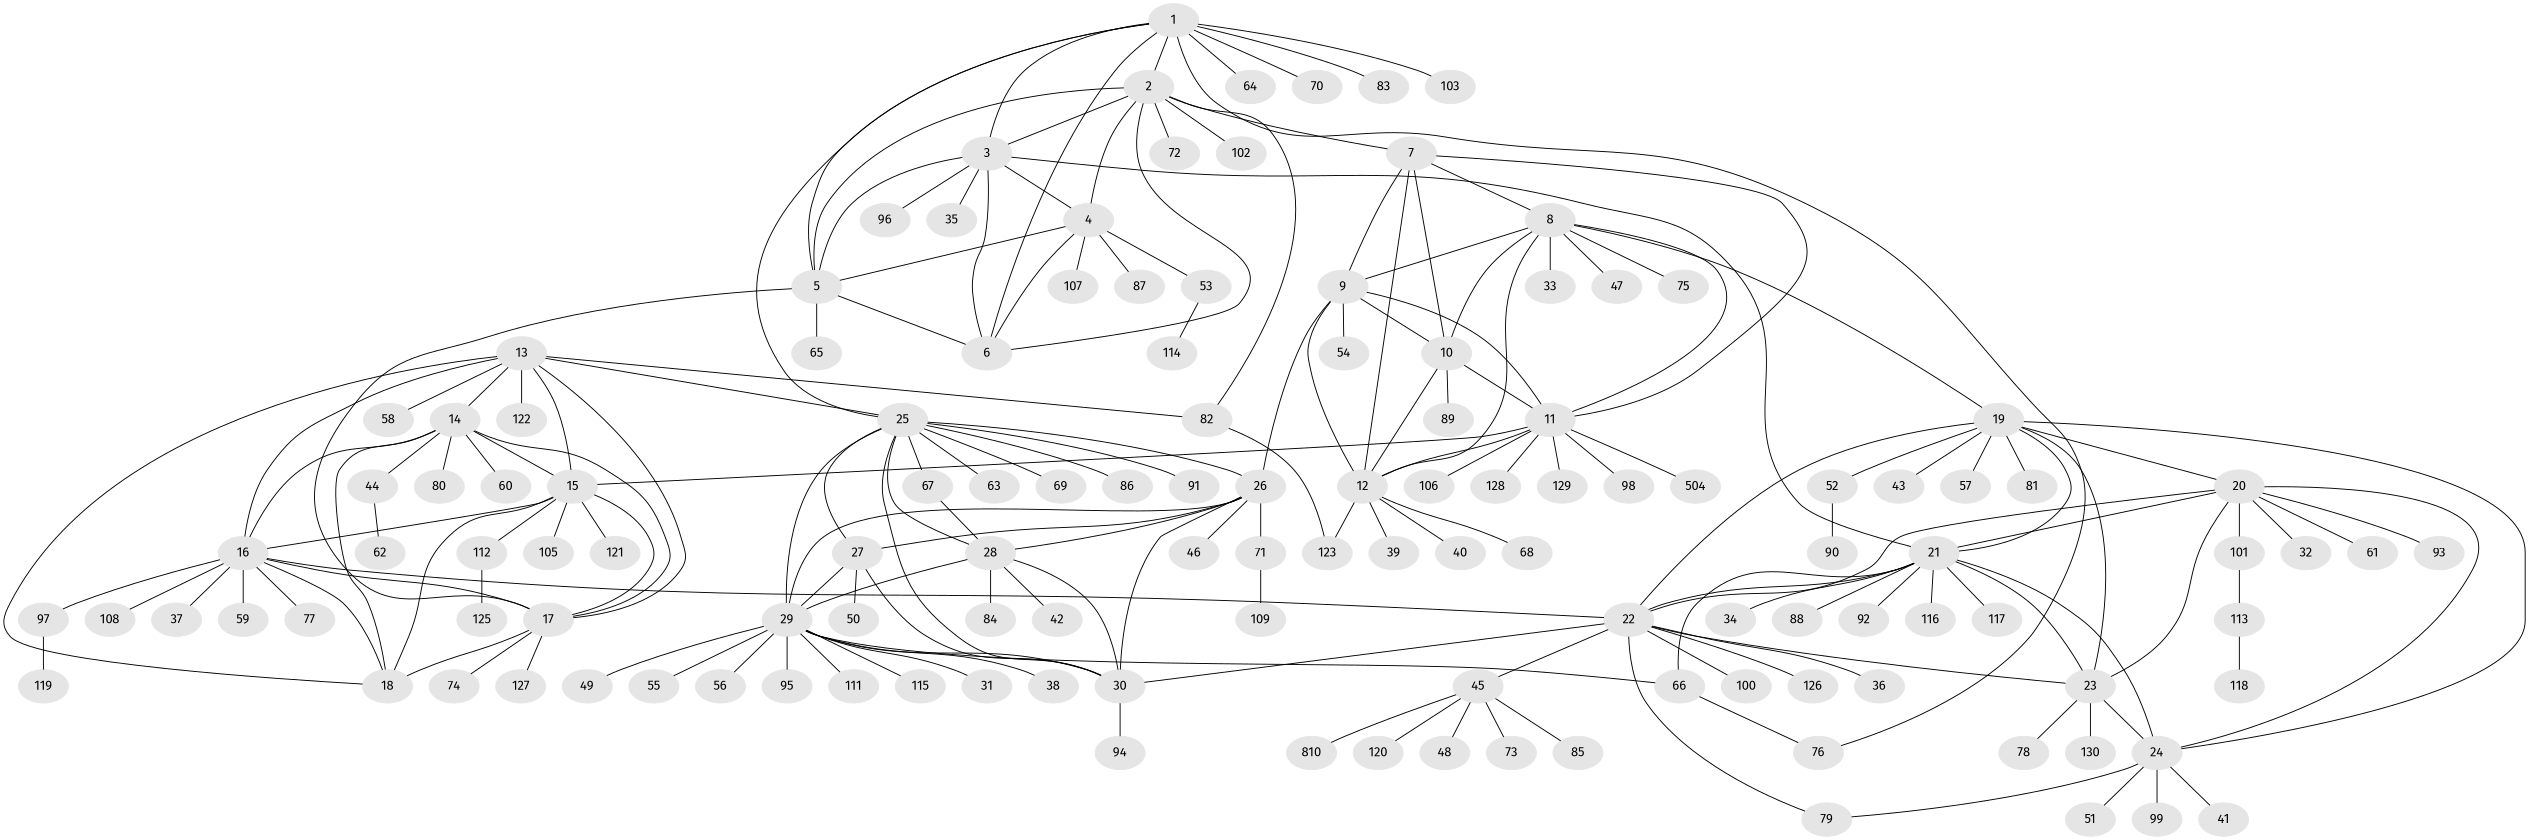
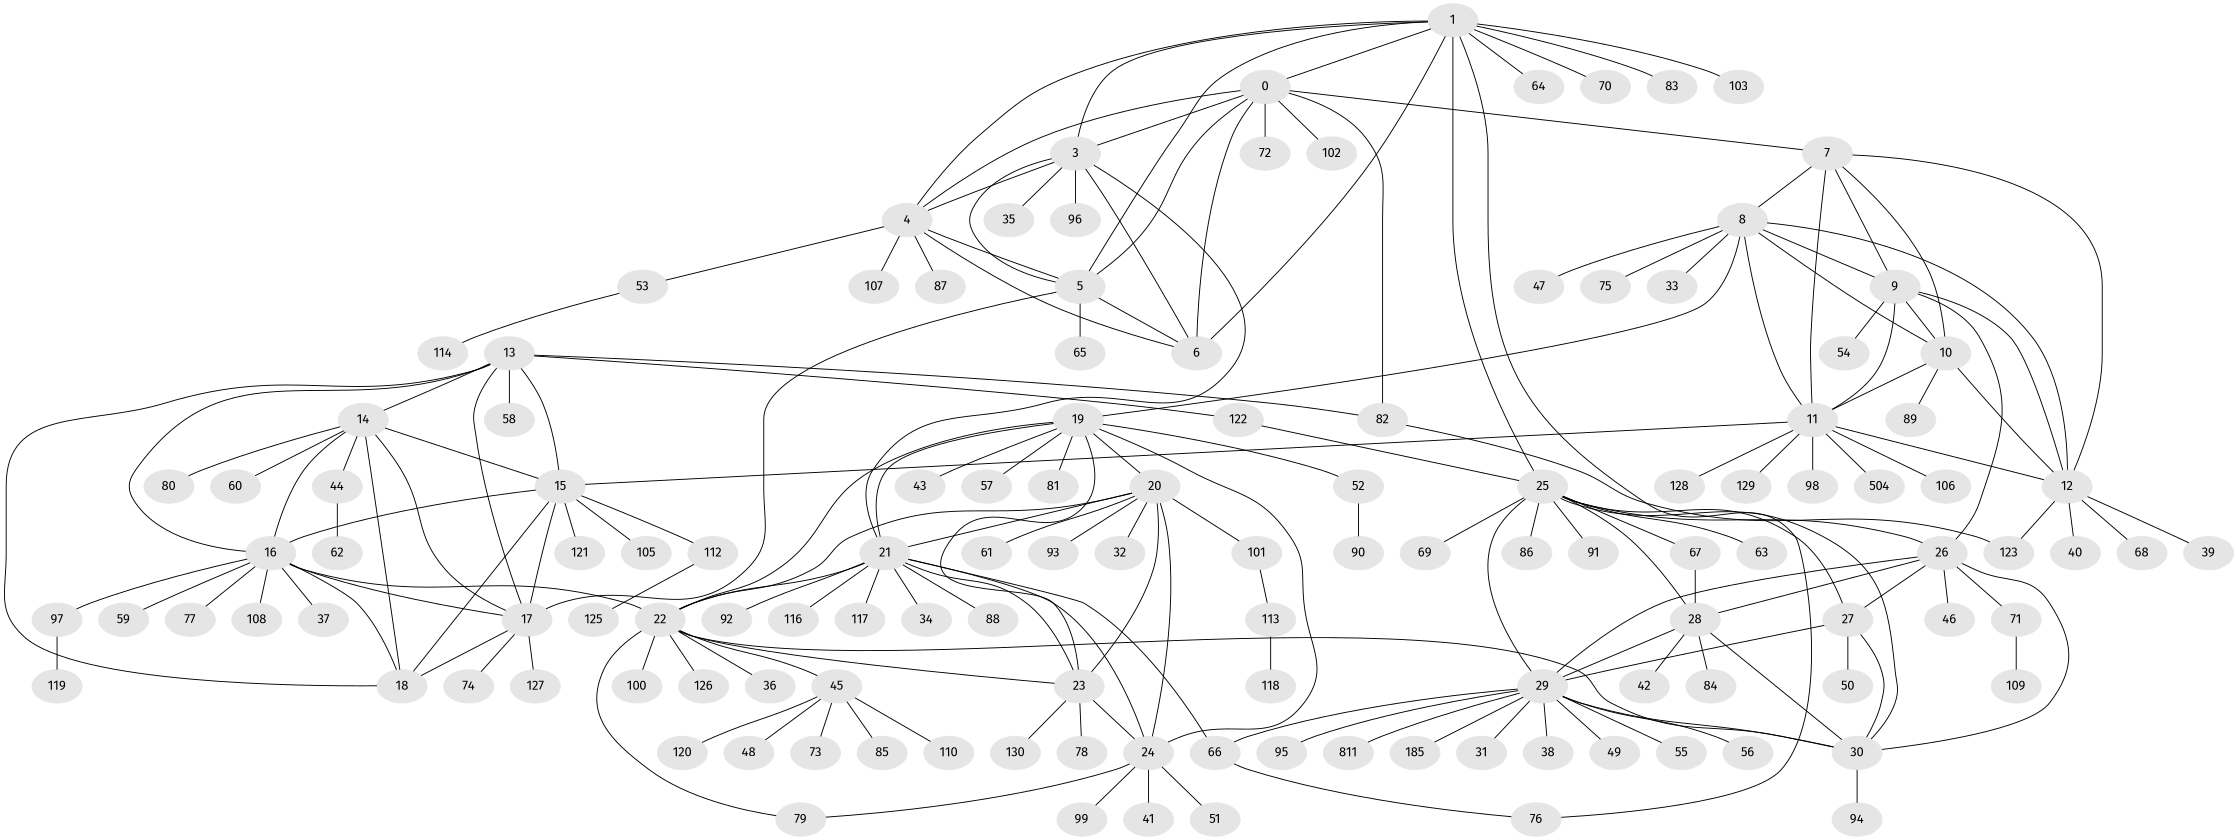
none -> (1120, 59)
(1149, 87) -> (1265, 87)
(712, 387) -> (1390, 453)
(854, 686) -> (1348, 753)
(920, 686) -> (1415, 753)
(1312, 753) -> (949, 753)
